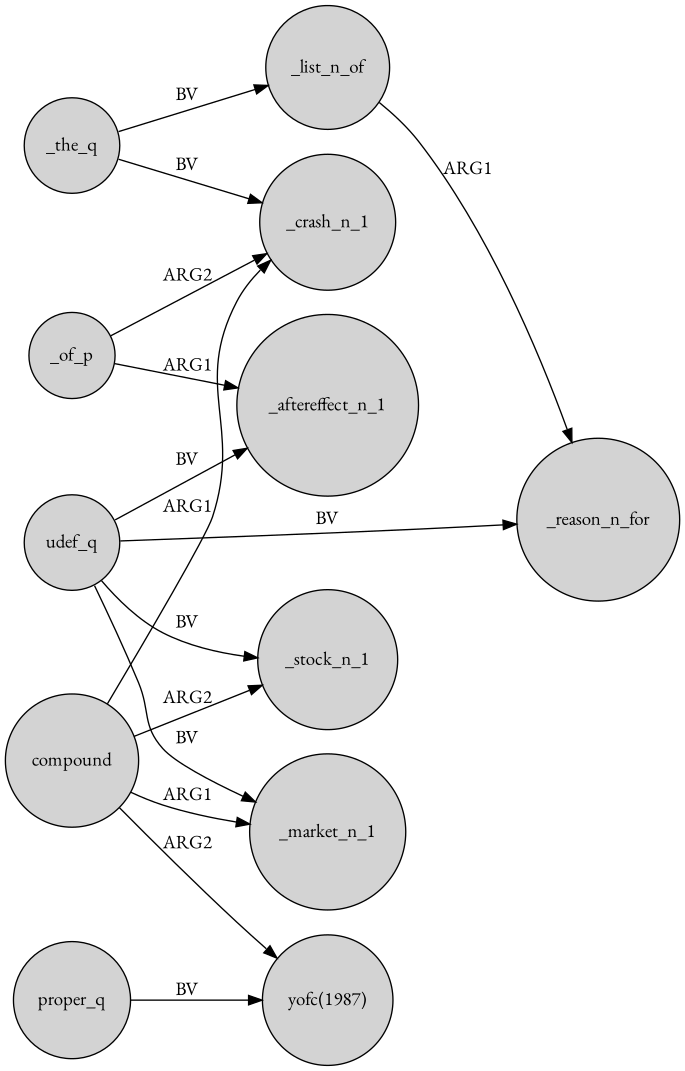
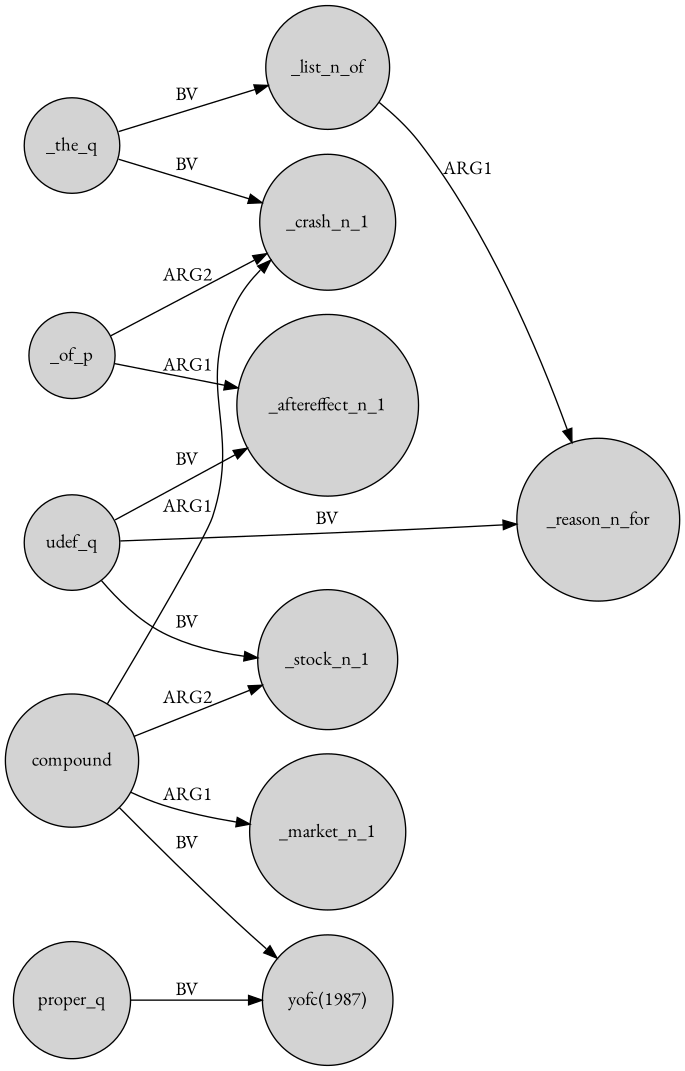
(146, 711) -> none
(188, 843) -> (188, 843)
